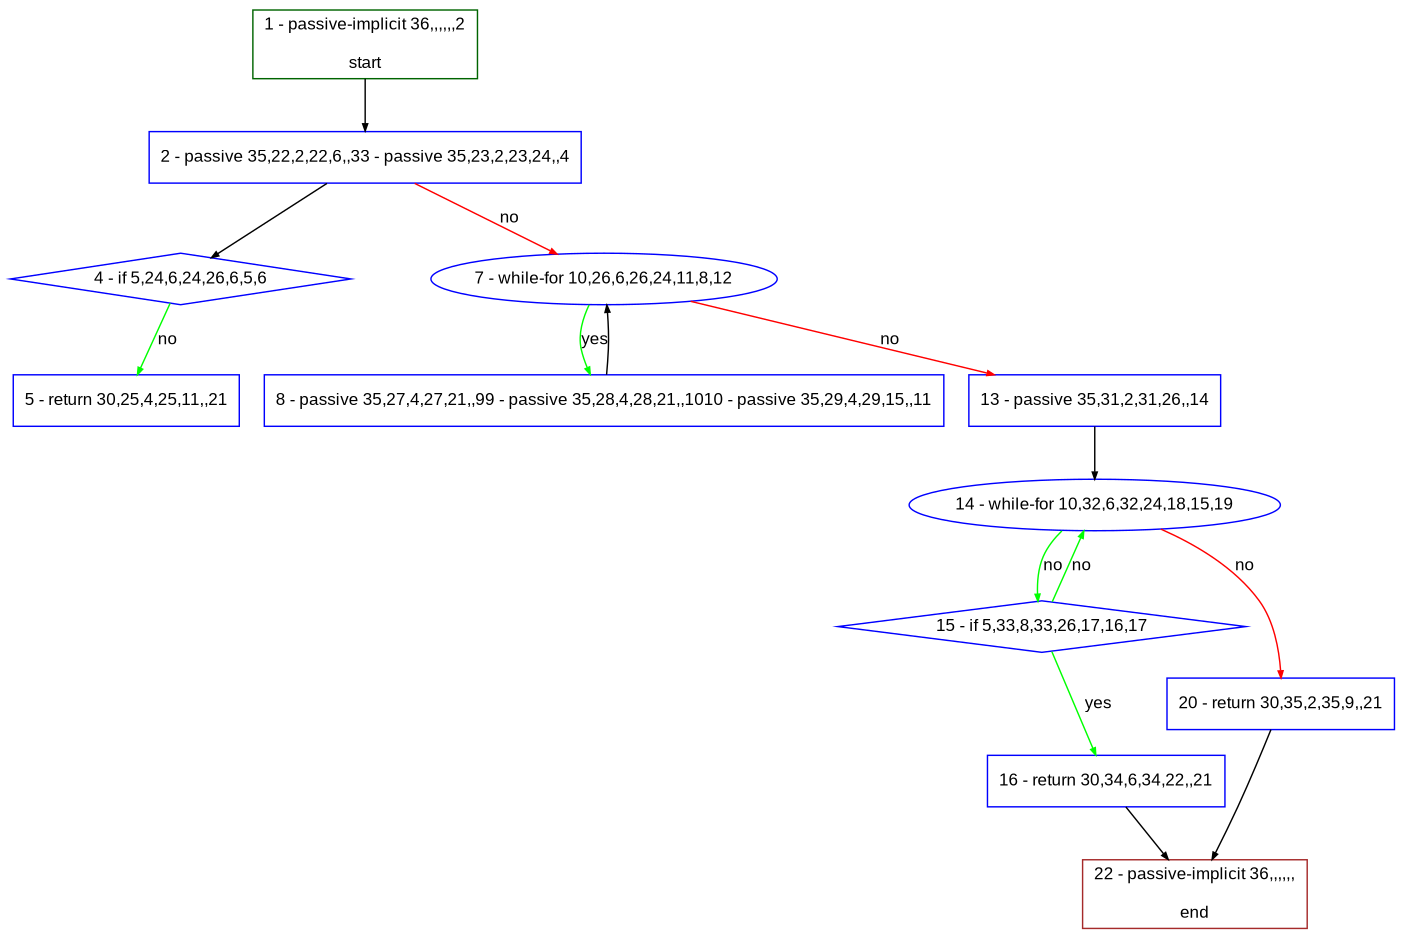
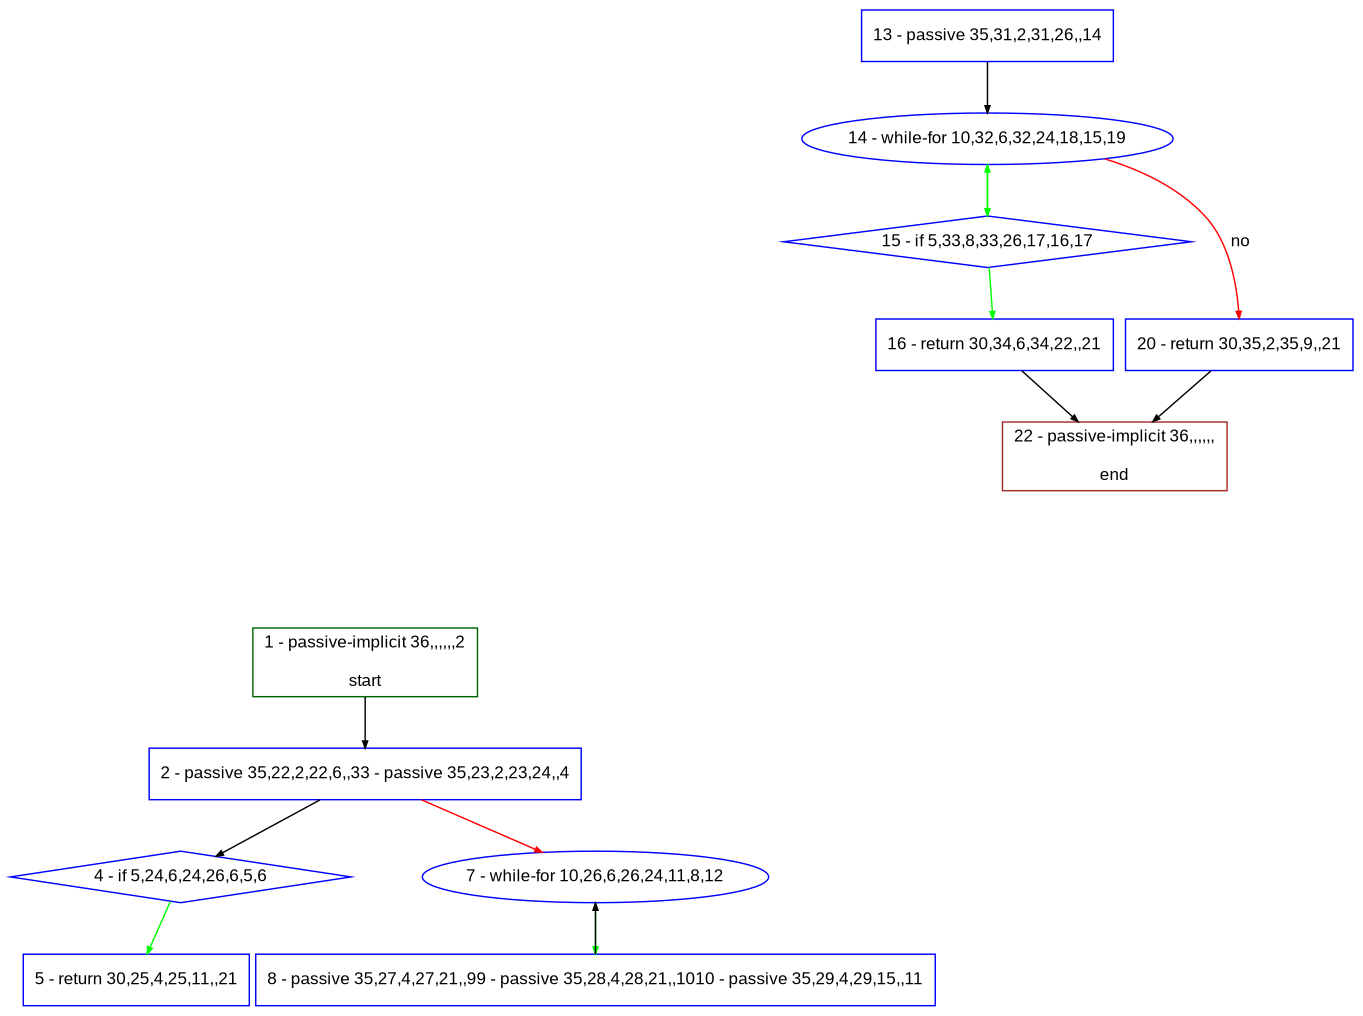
(839, 337) -> none
(168, 340) -> (734, 1006)
